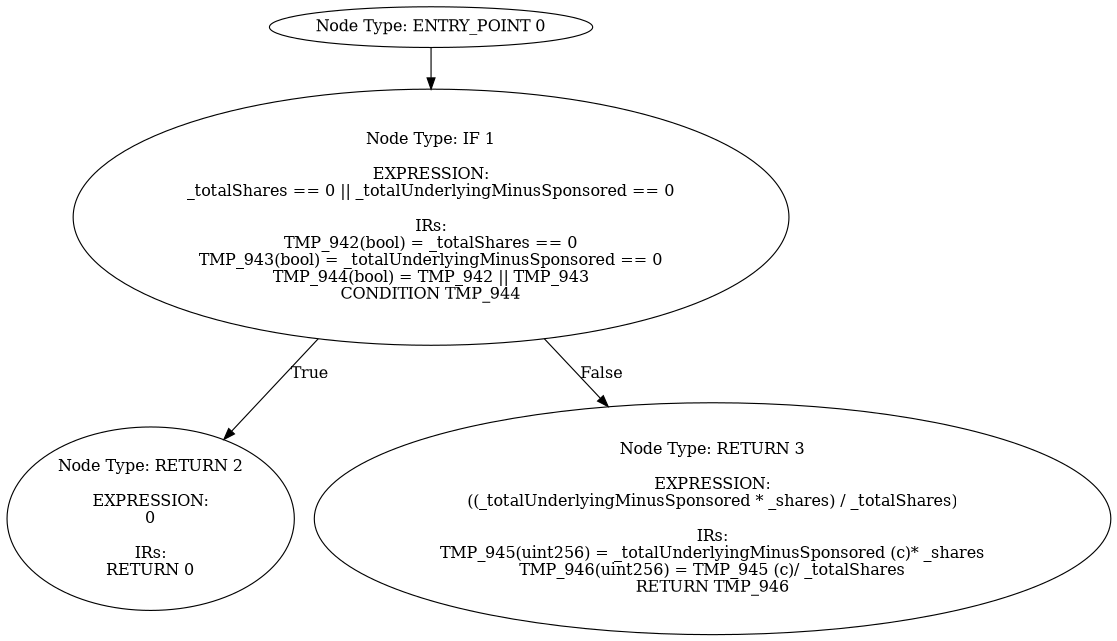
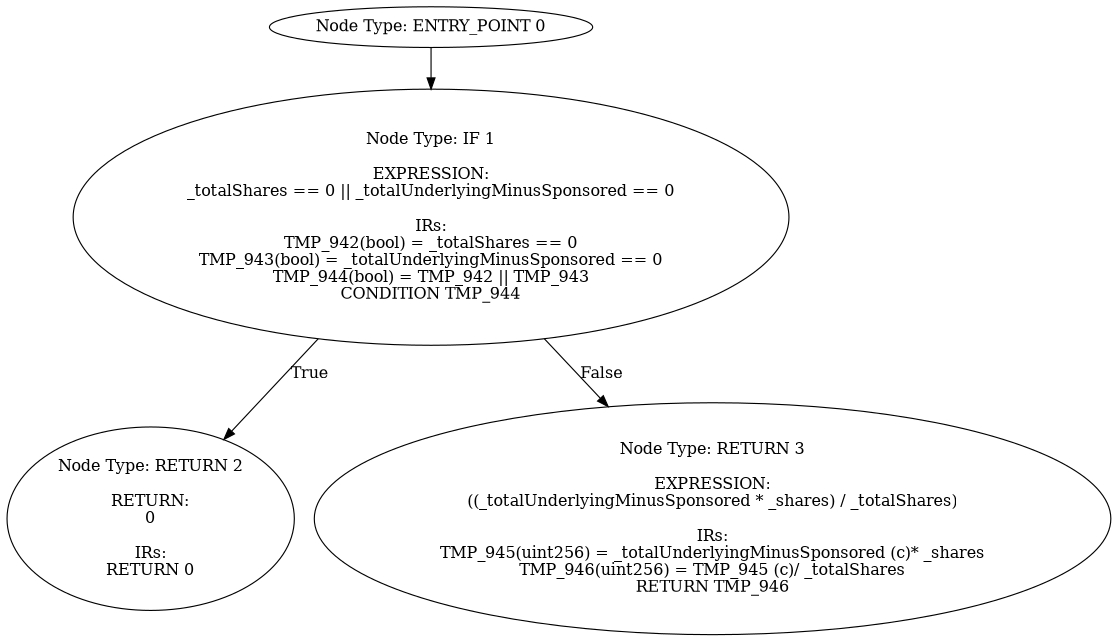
(151, 519) -> (151, 519)
